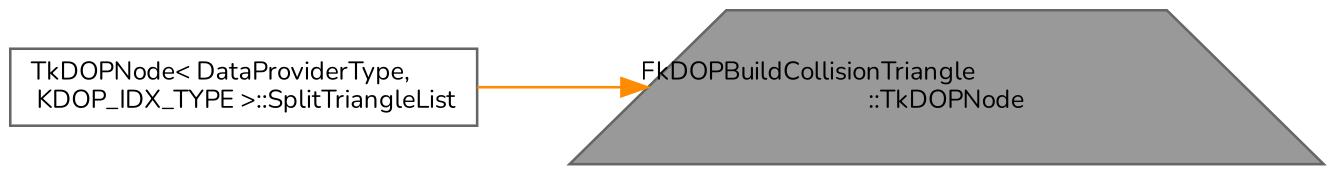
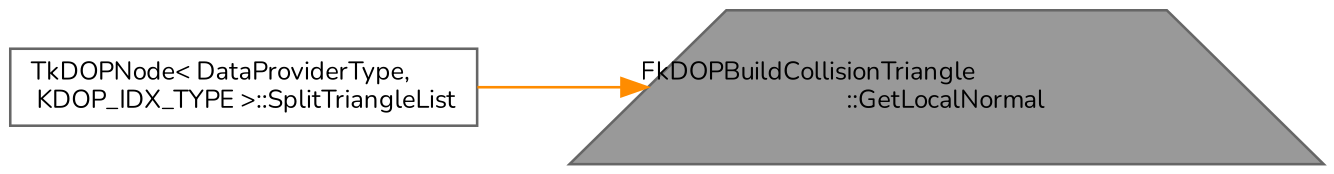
(947, 87) -> (947, 87)
